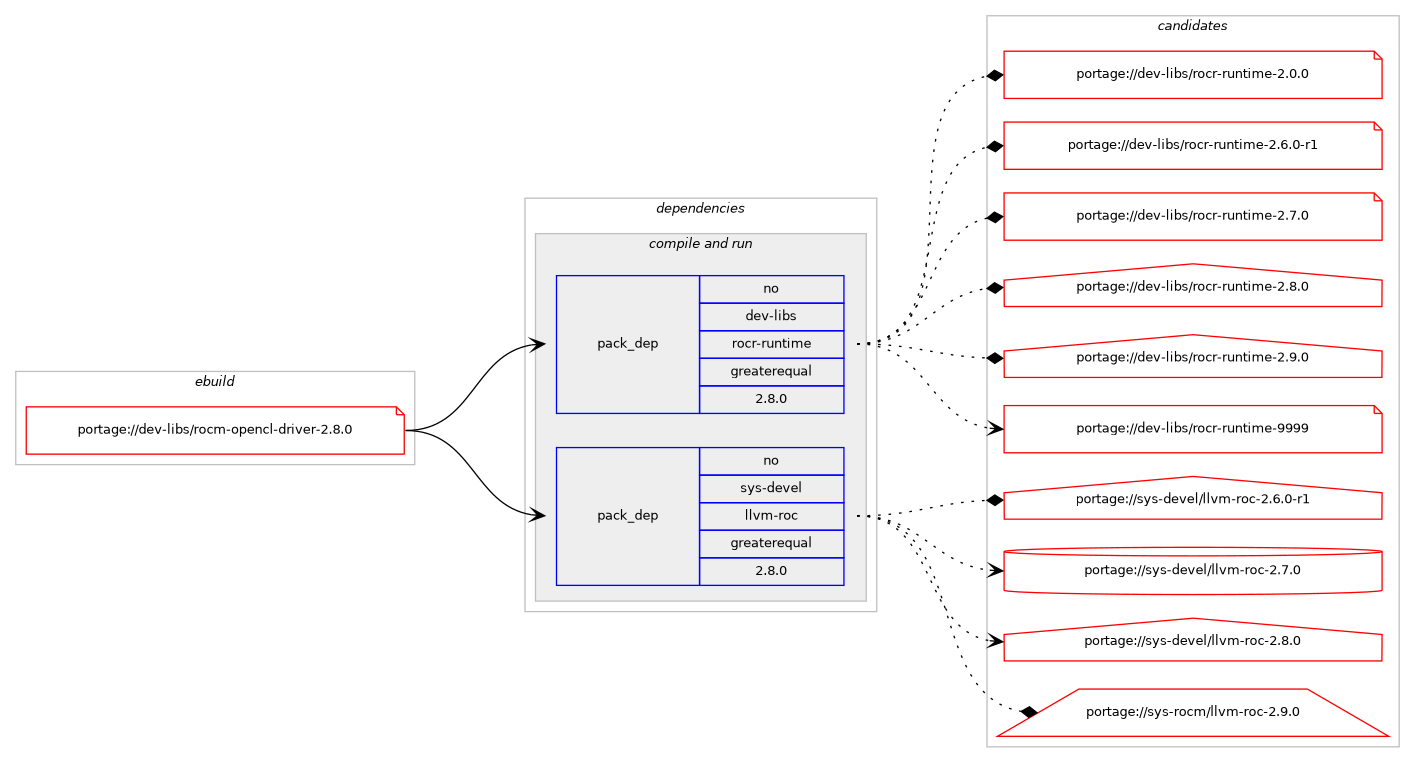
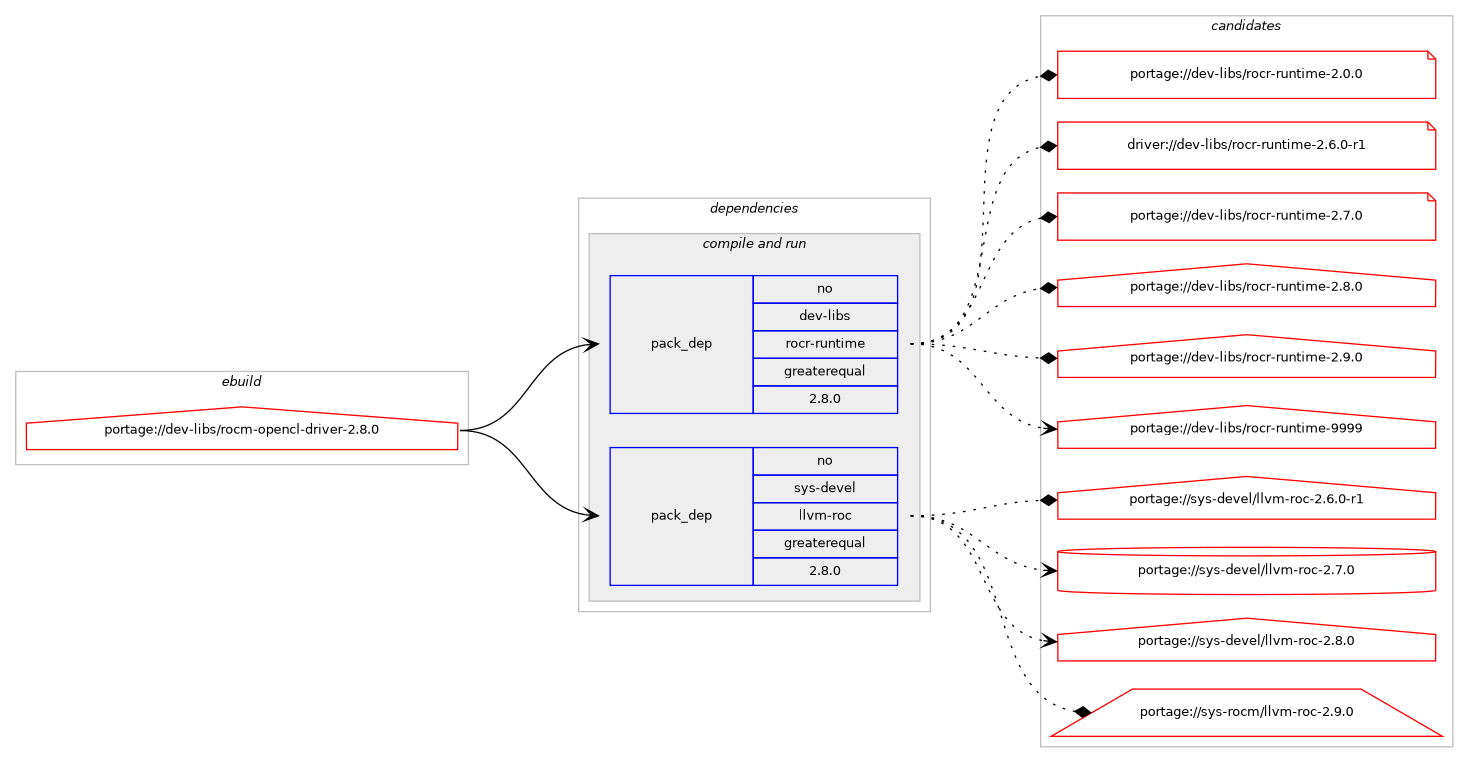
(1193, 146) -> (1247, 146)
(1193, 429) -> (1247, 429)
(215, 430) -> (242, 430)
